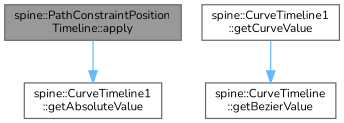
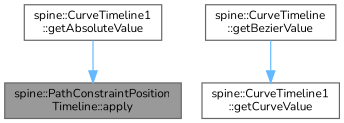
(93, 56) -> (93, 56)
(271, 56) -> (271, 56)
